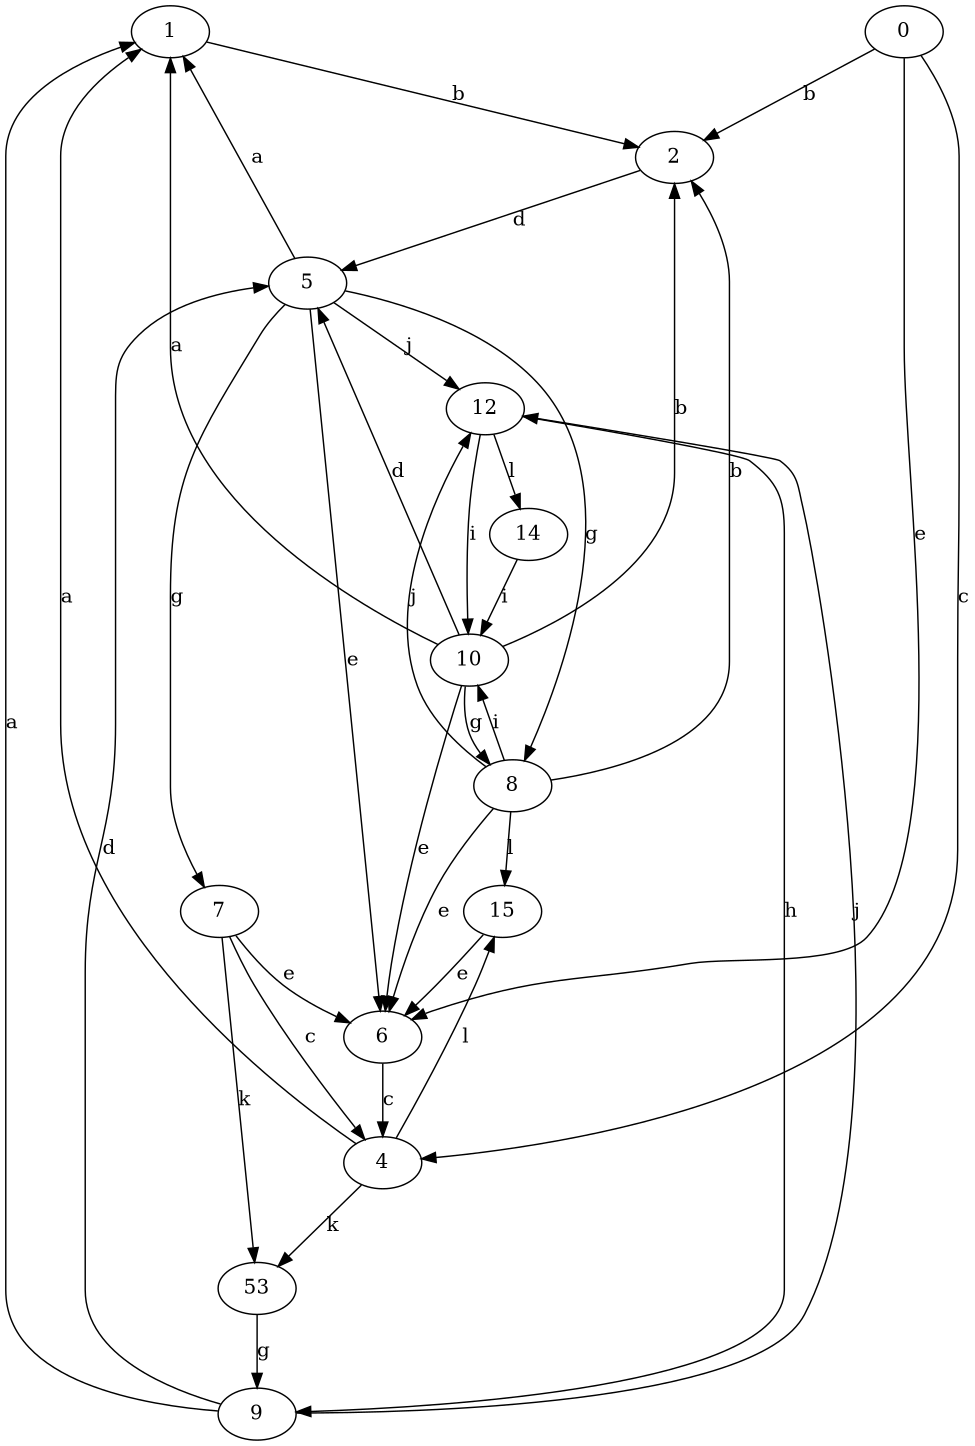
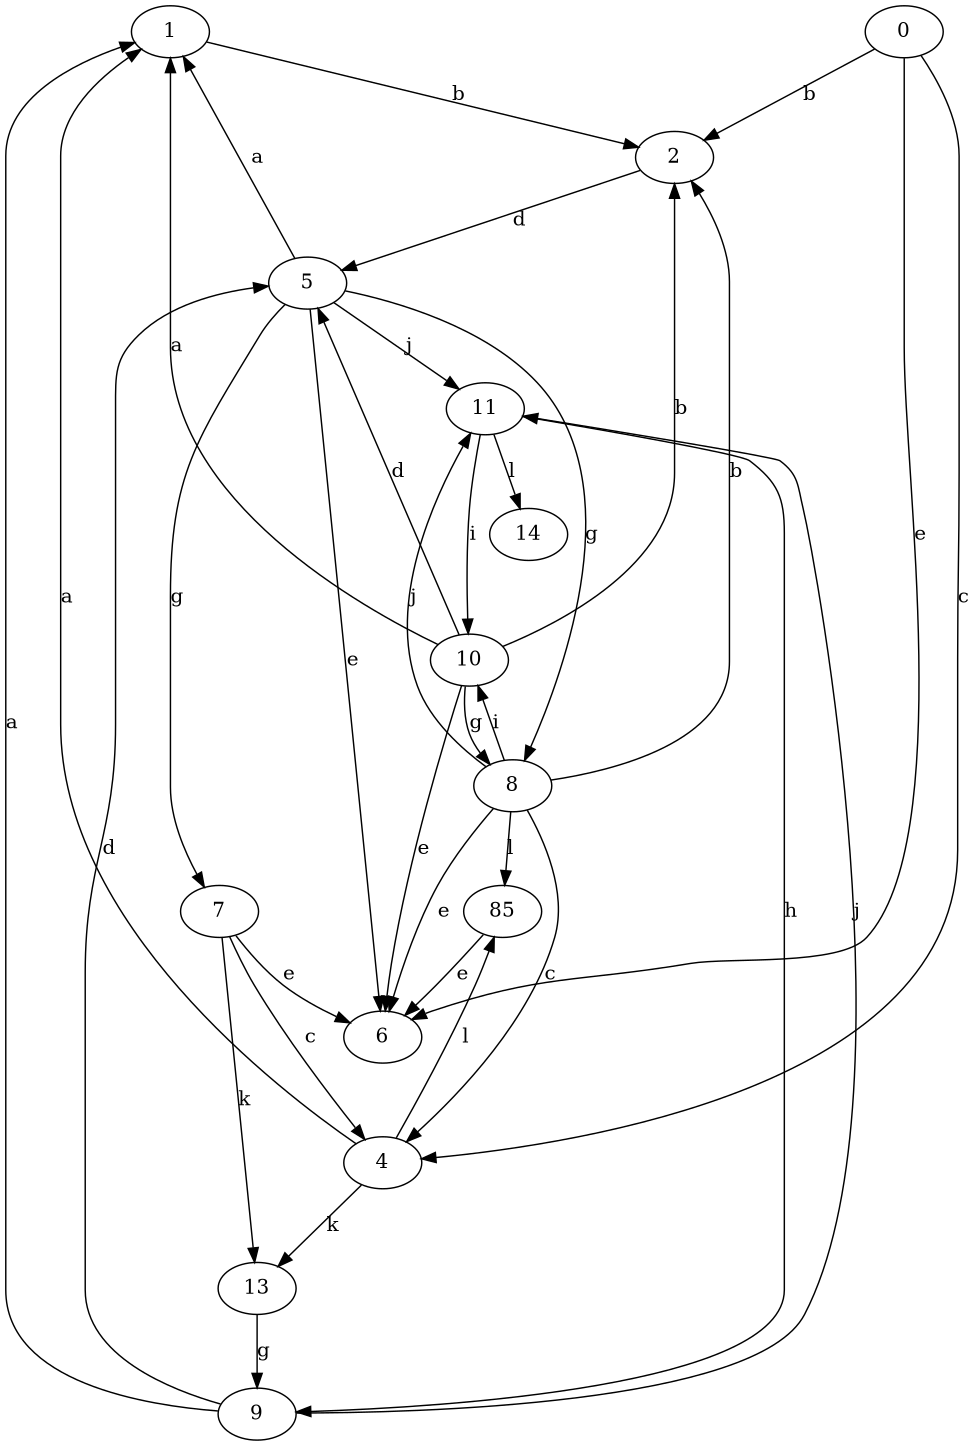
(485, 409) -> (485, 409)
(502, 591) -> none
(503, 911) -> (503, 911)
(383, 1093) -> (530, 995)
(257, 1288) -> (257, 1288)
